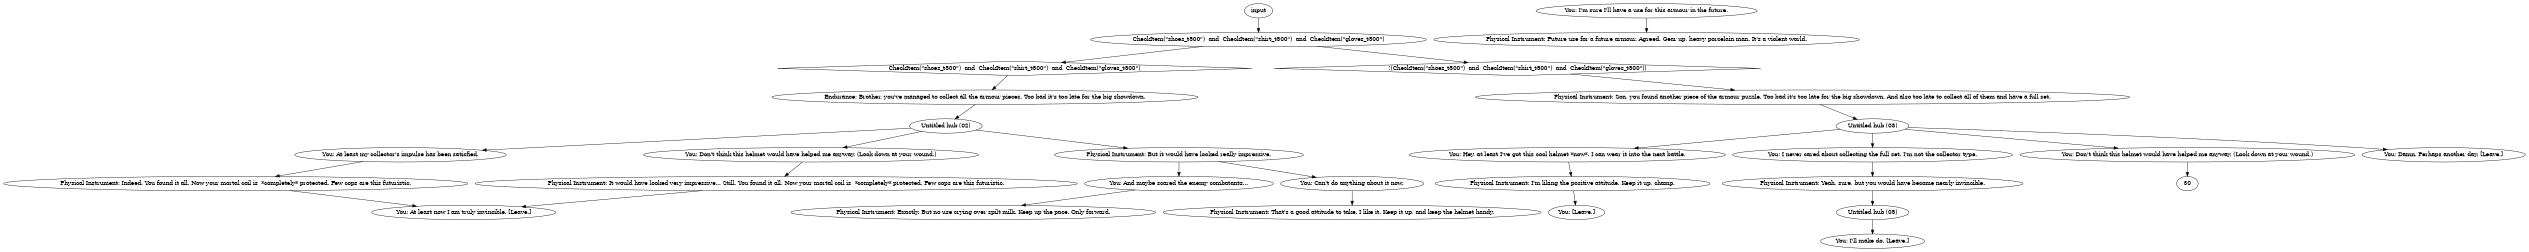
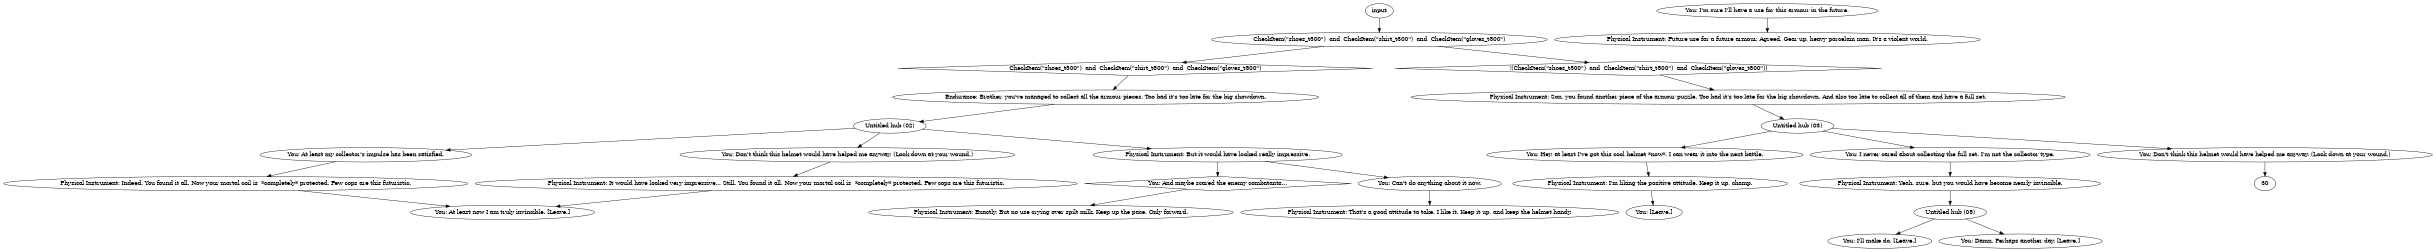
(2146, 137) -> (1983, 226)
(1179, 184) -> (1218, 184)
